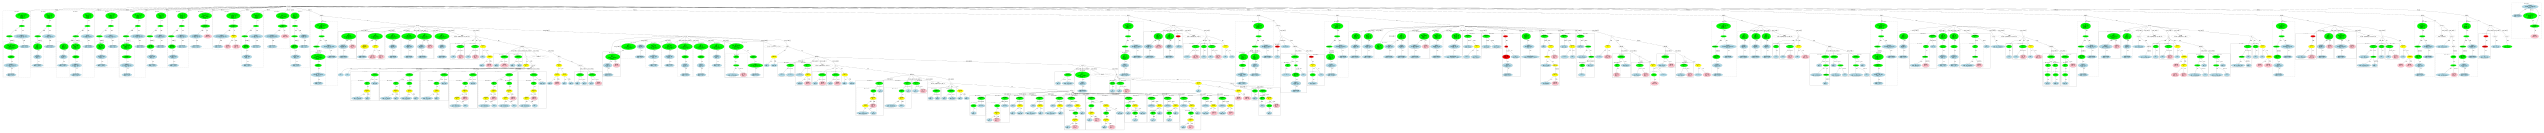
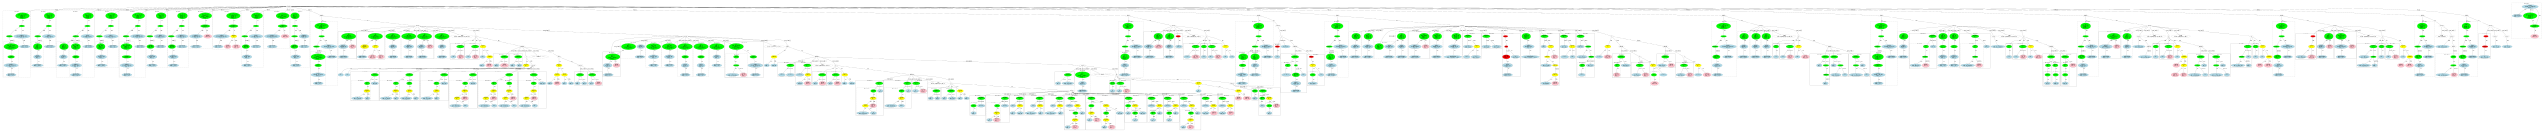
(2507, 47) -> (2507, 47)
(755, 65) -> (755, 65)
(1816, 75) -> none
